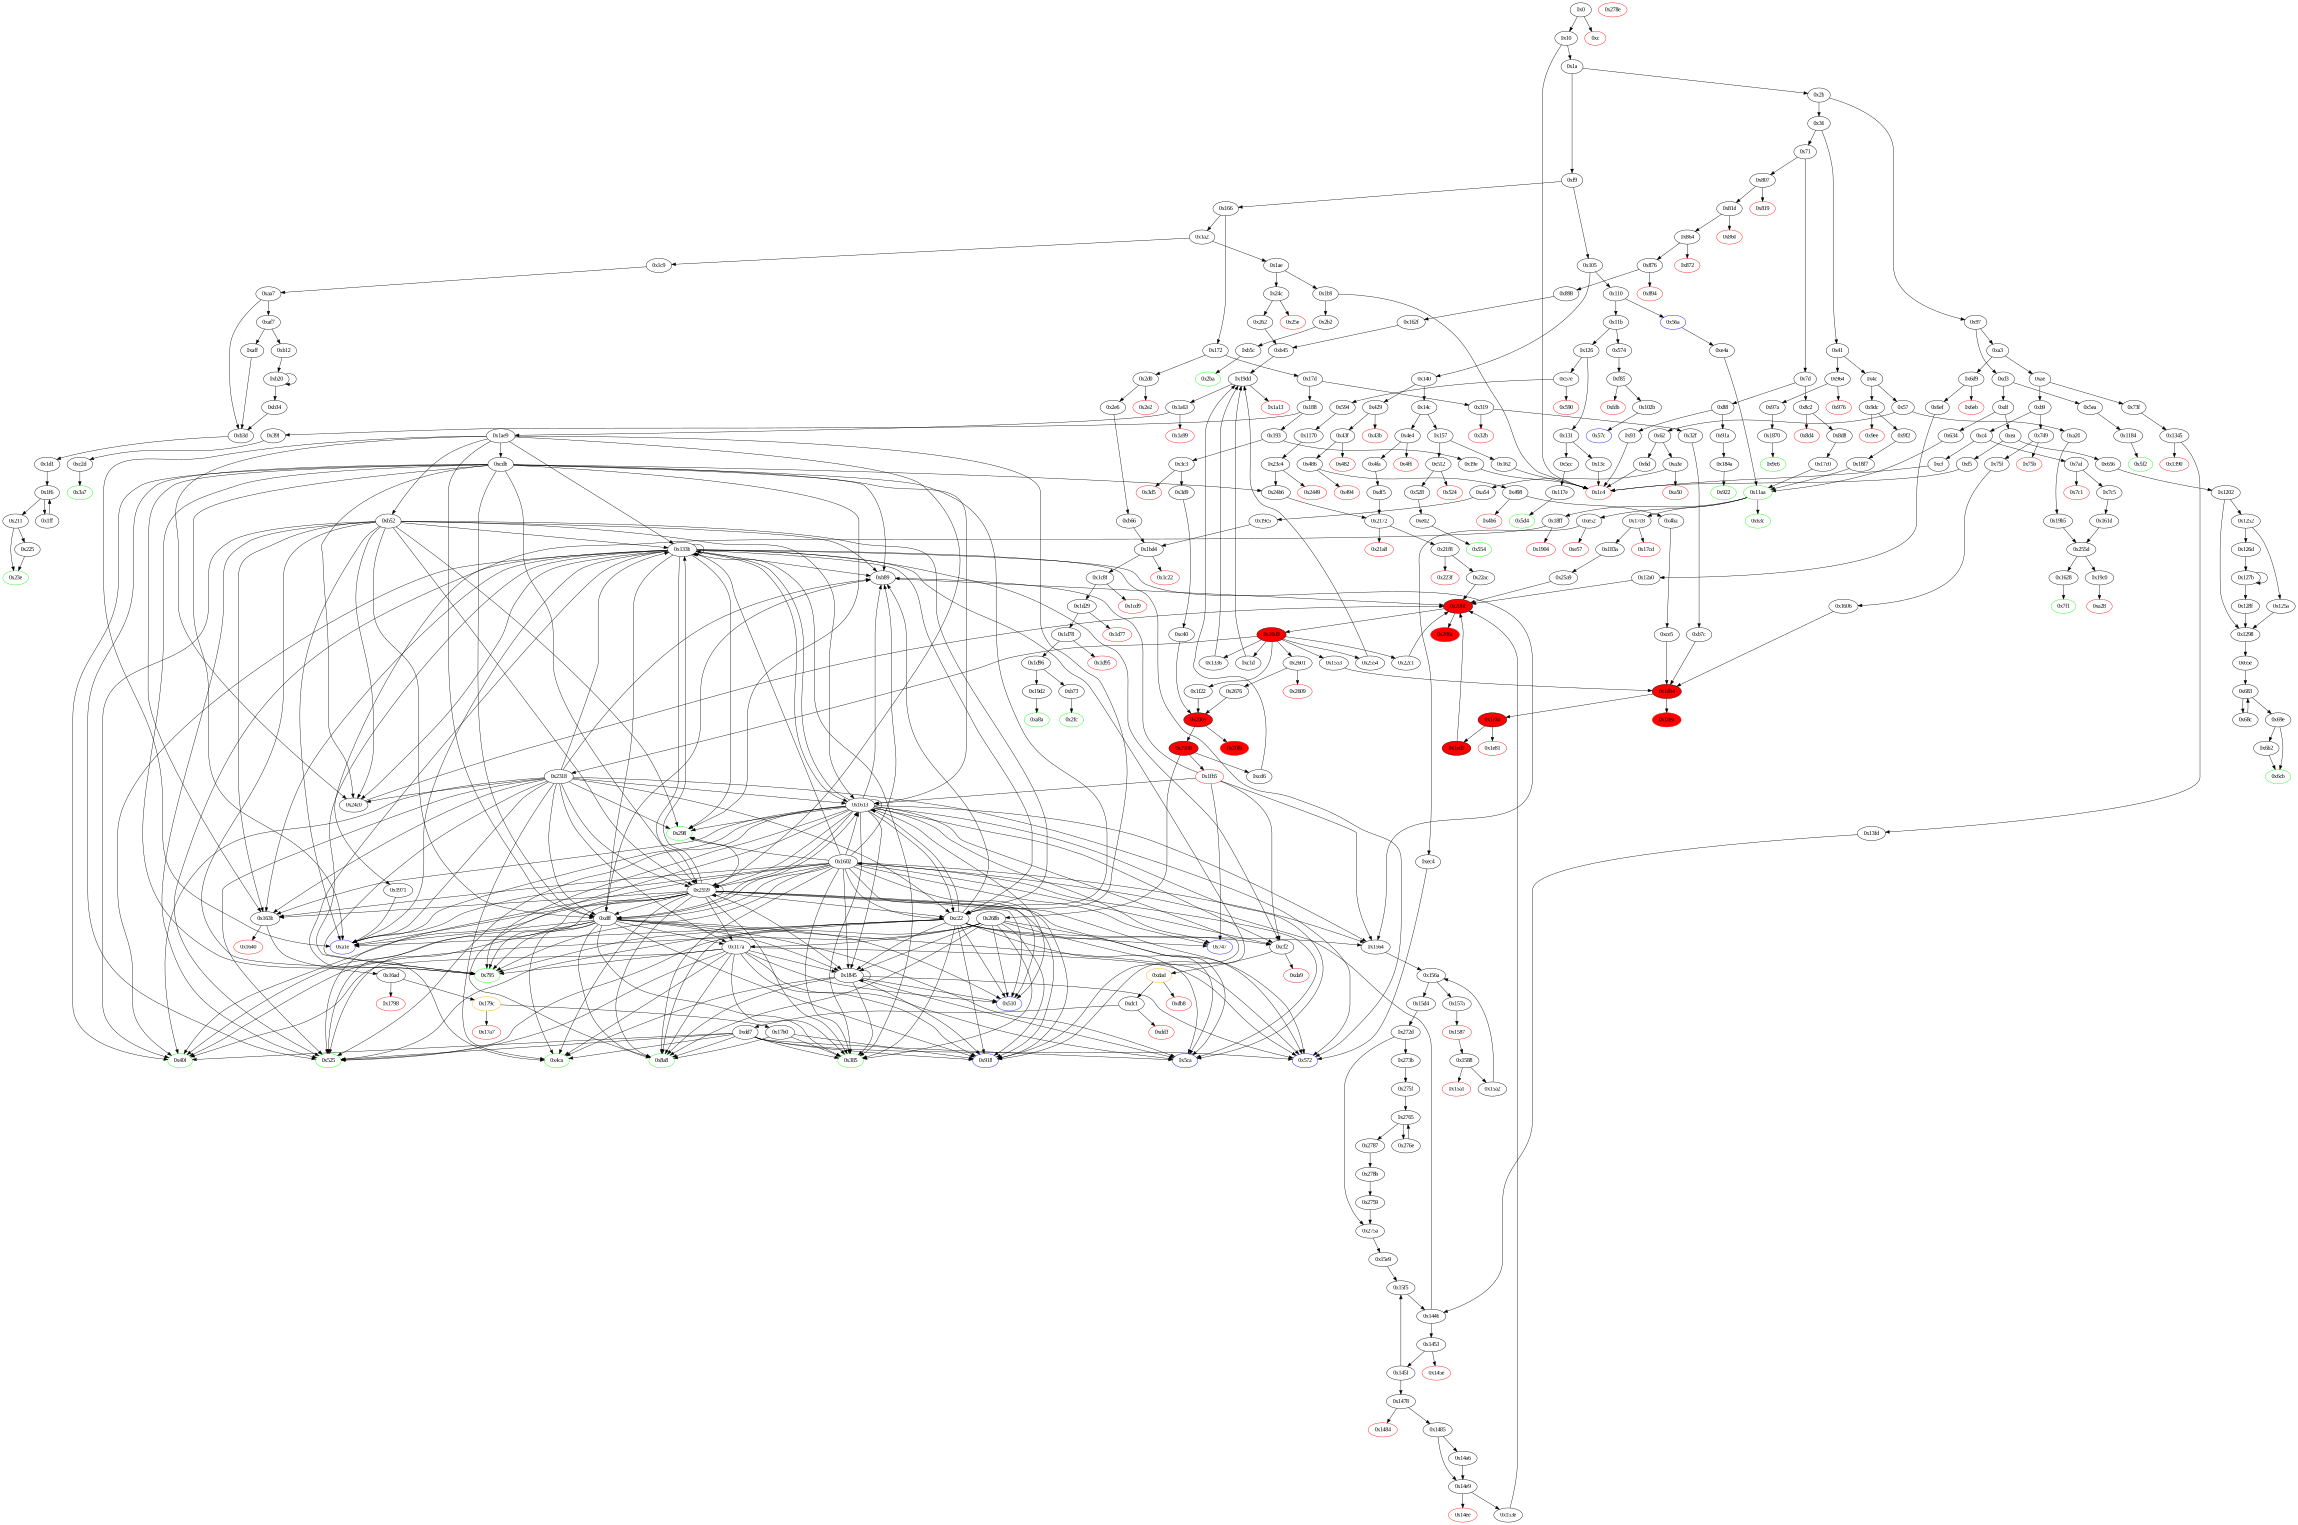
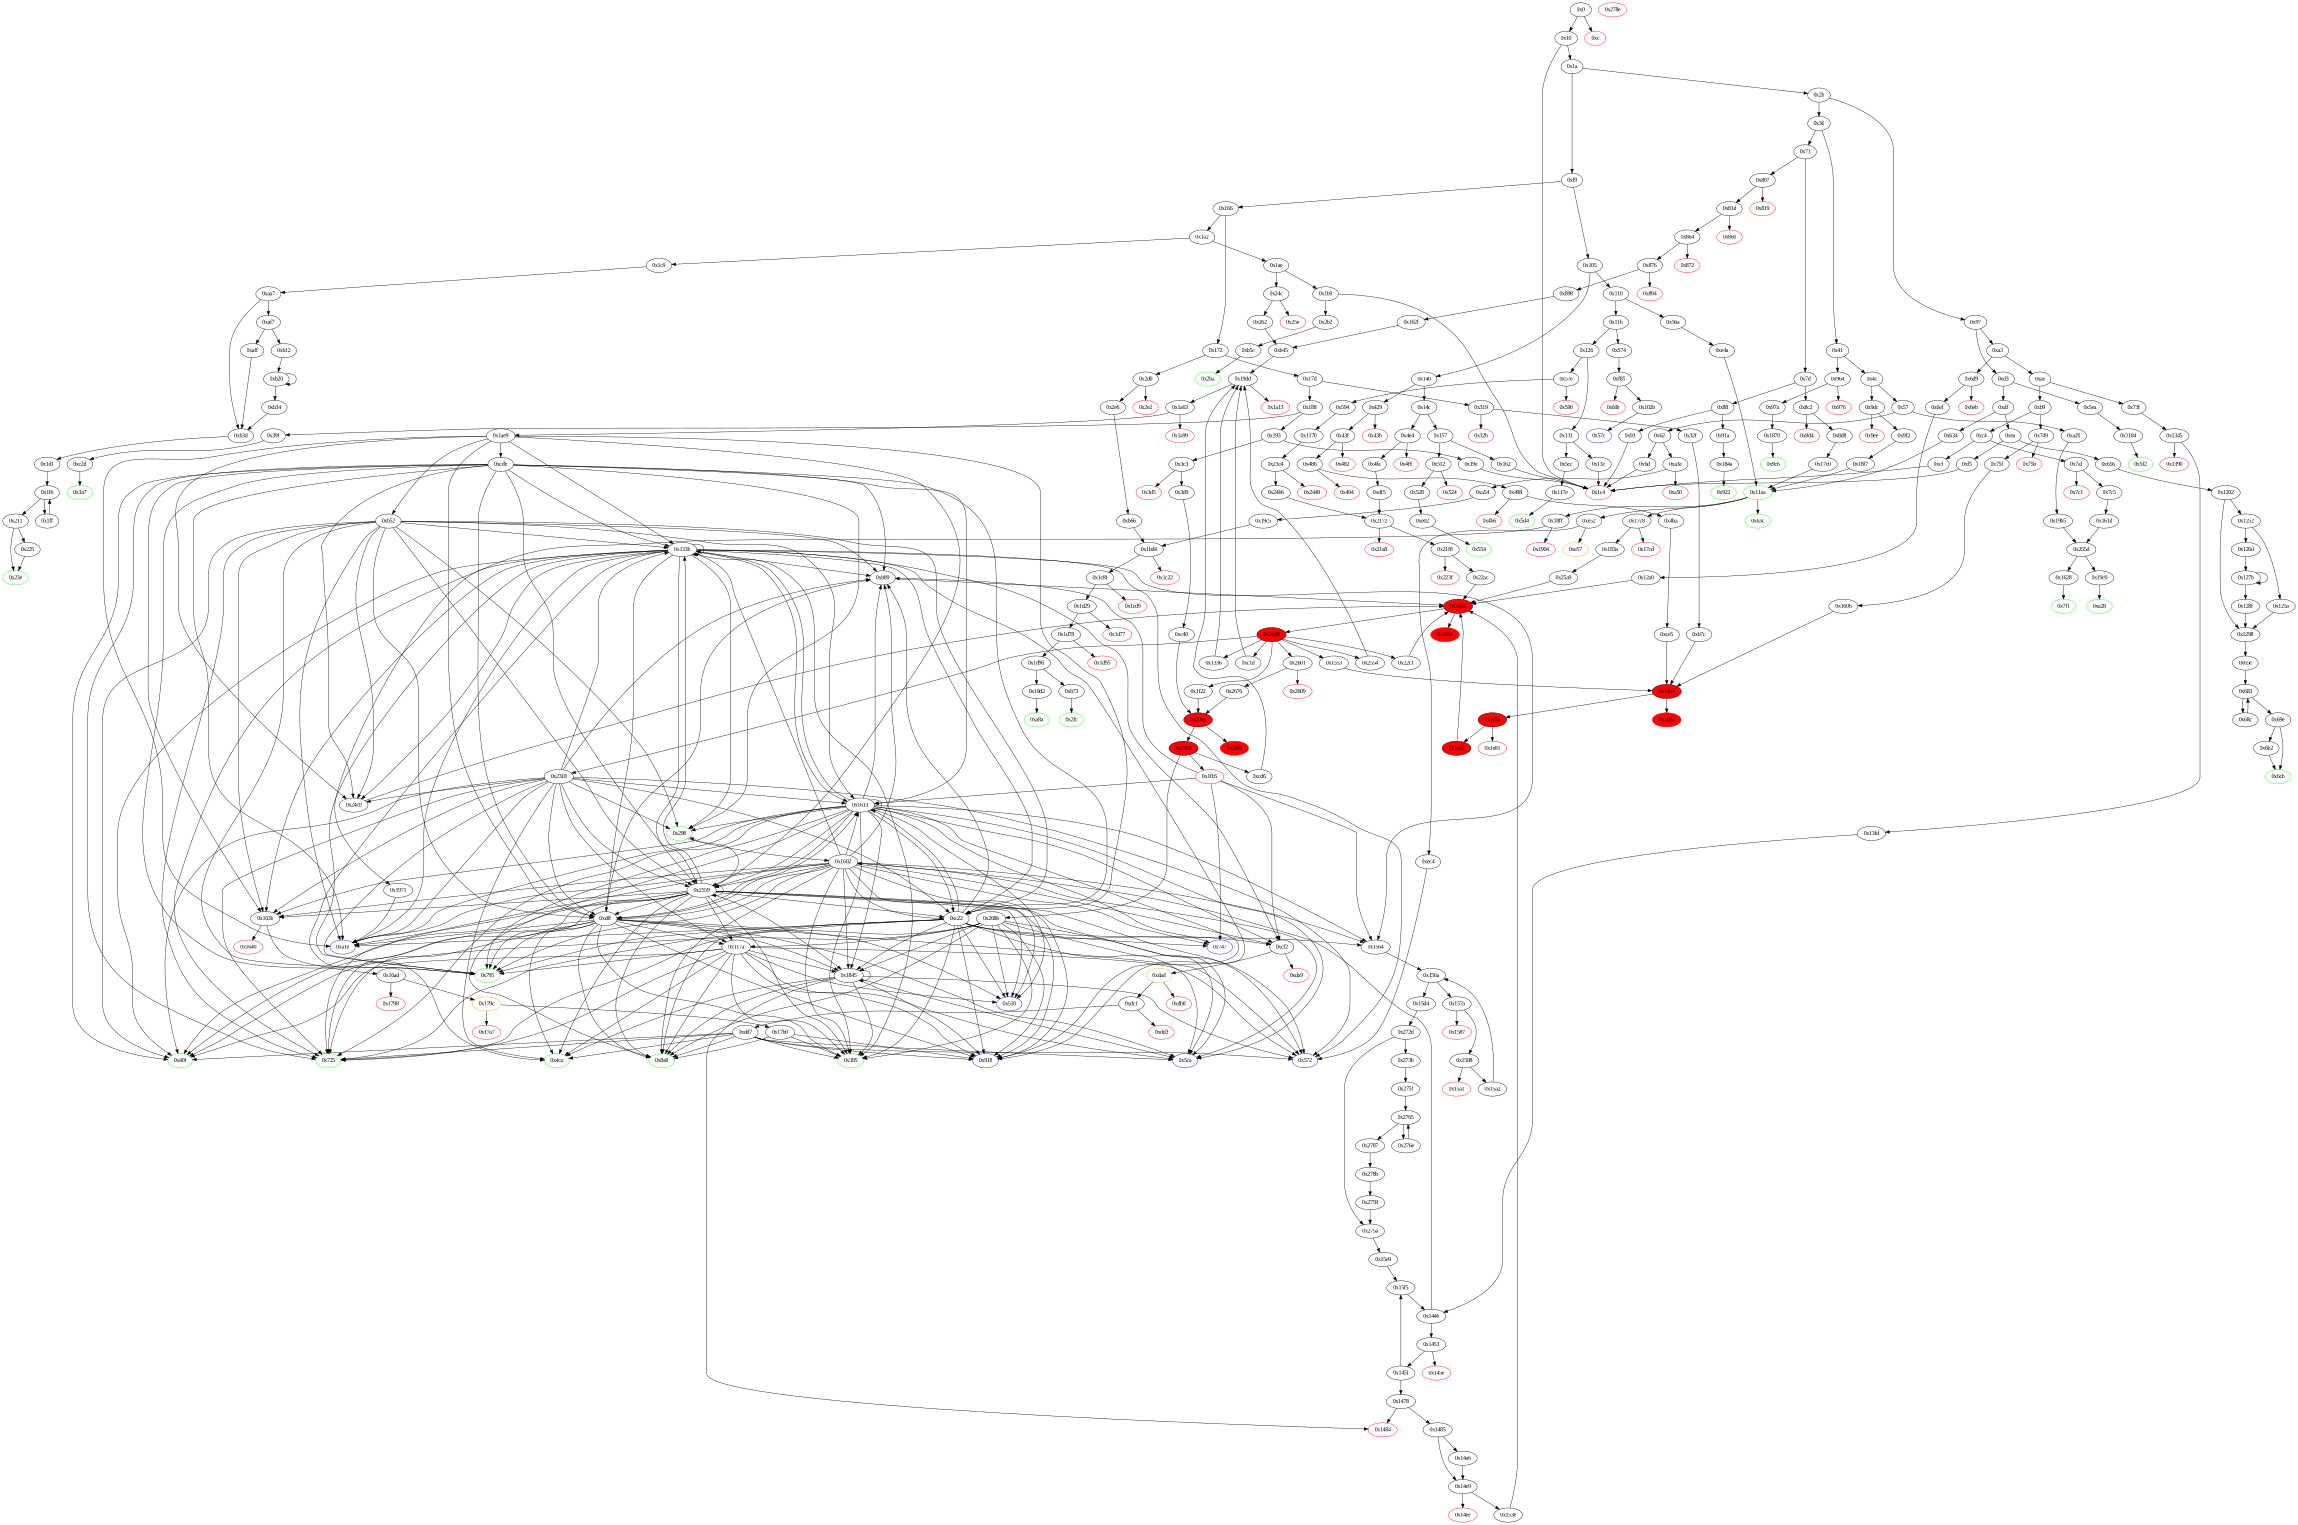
(1673, 322) -> (1673, 322)
(867, 472) -> (584, 515)
(1576, 549) -> (1576, 549)
(2099, 606) -> (2099, 606)
(758, 852) -> (756, 852)
(928, 989) -> (797, 1396)
(1460, 1044) -> (1476, 1029)
(328, 1061) -> (328, 1061)
